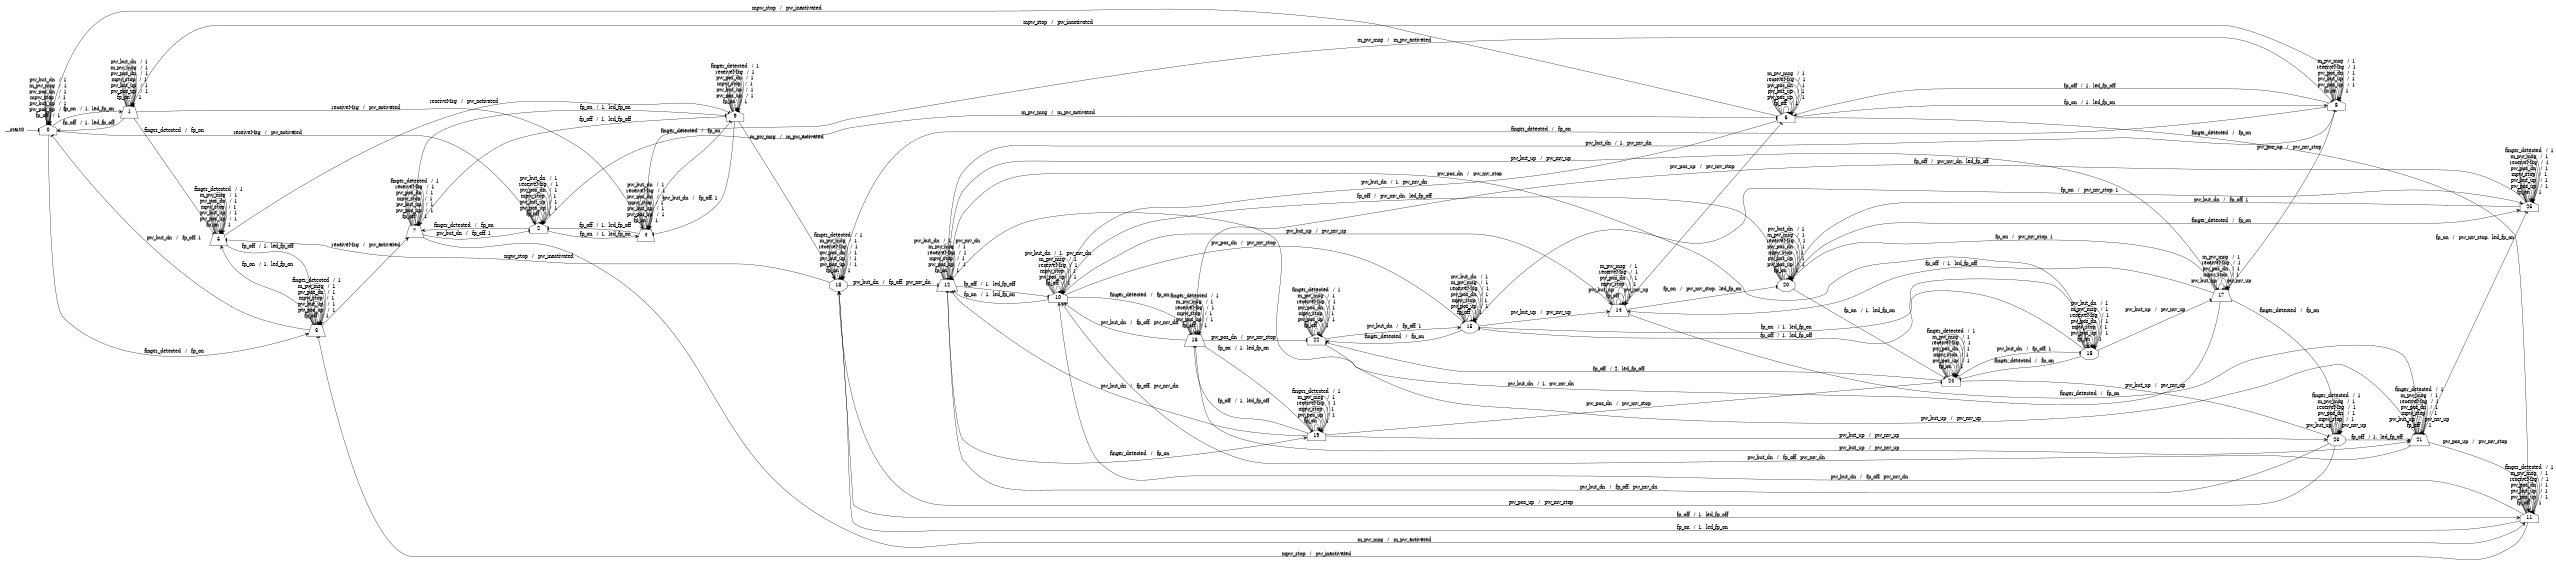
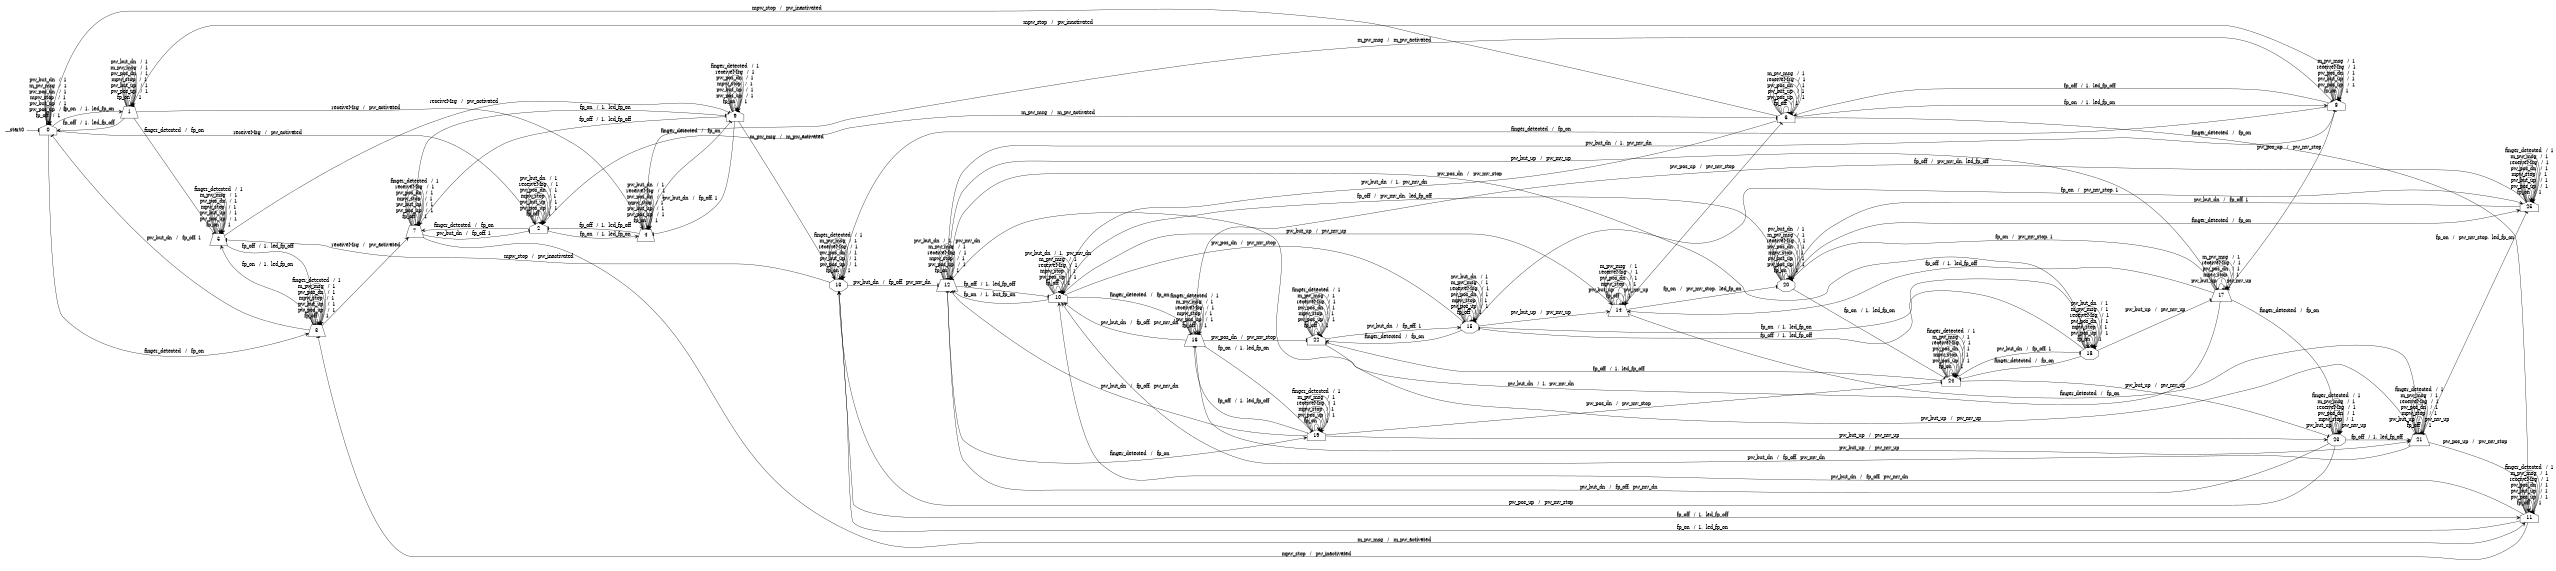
(989, 295) -> (989, 295)
(1619, 369) -> (1619, 369)
